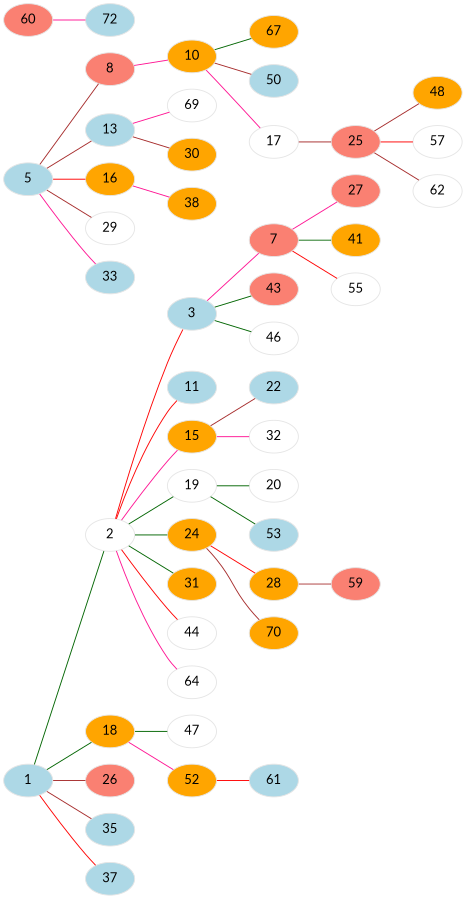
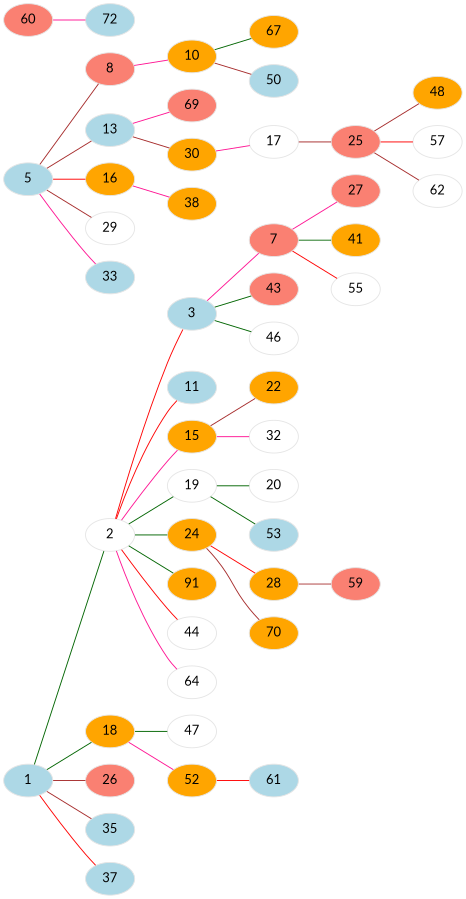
(233, 99) -> (233, 148)
(192, 106) -> (192, 106)
(274, 388) -> (274, 388)
(192, 584) -> (192, 584)
